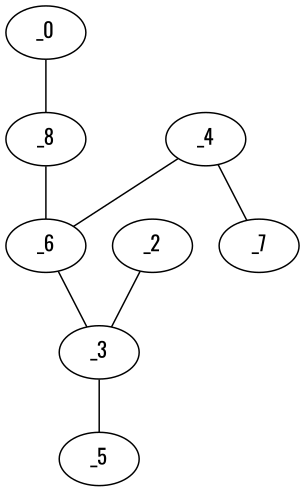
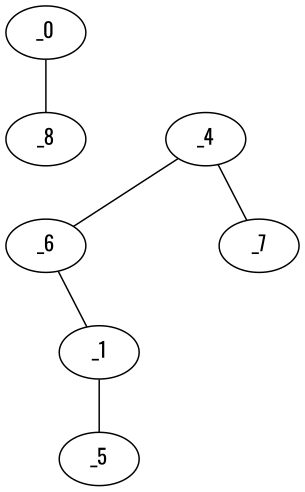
(46, 193) -> none
(152, 246) -> none
(99, 352) -> (99, 352)
